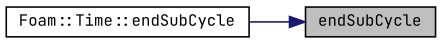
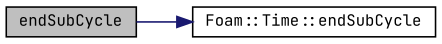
(270, 22) -> (157, 22)
